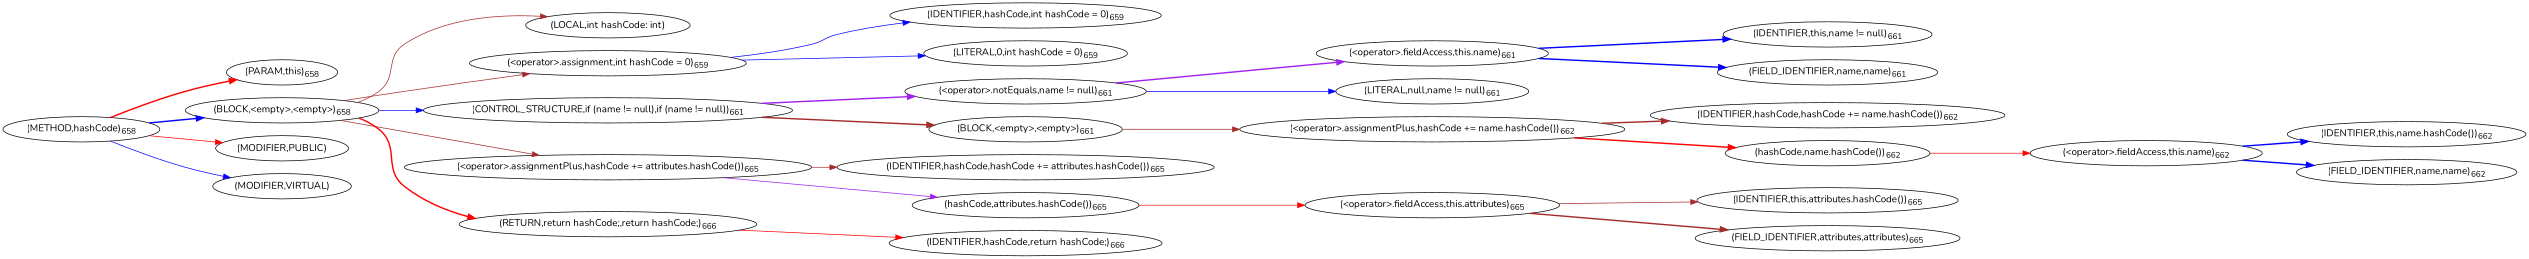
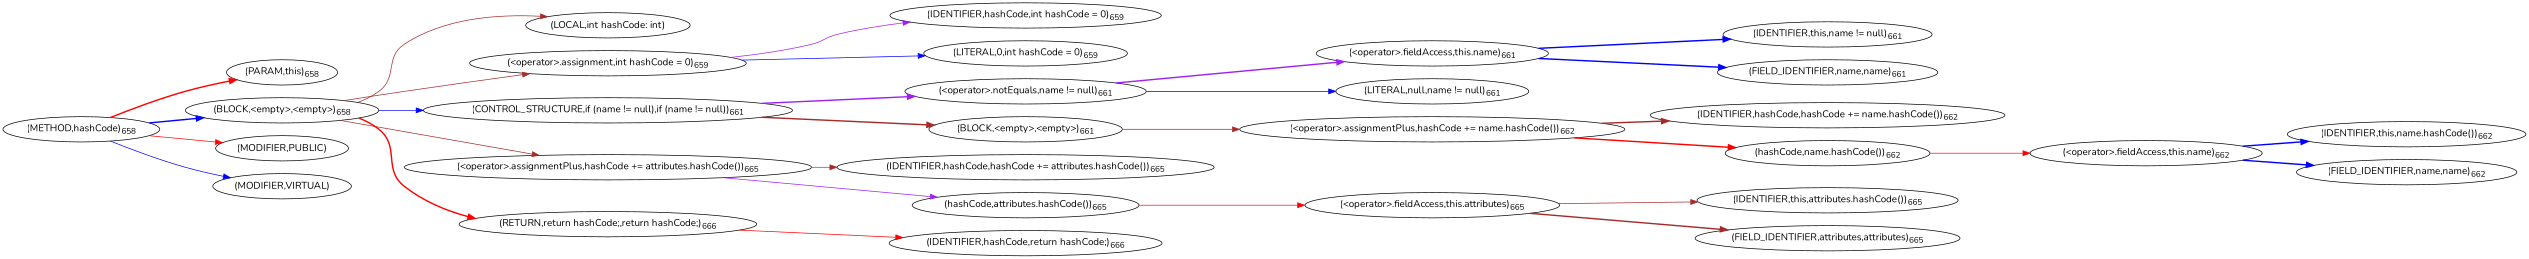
(817, 42) -> (817, 42)
